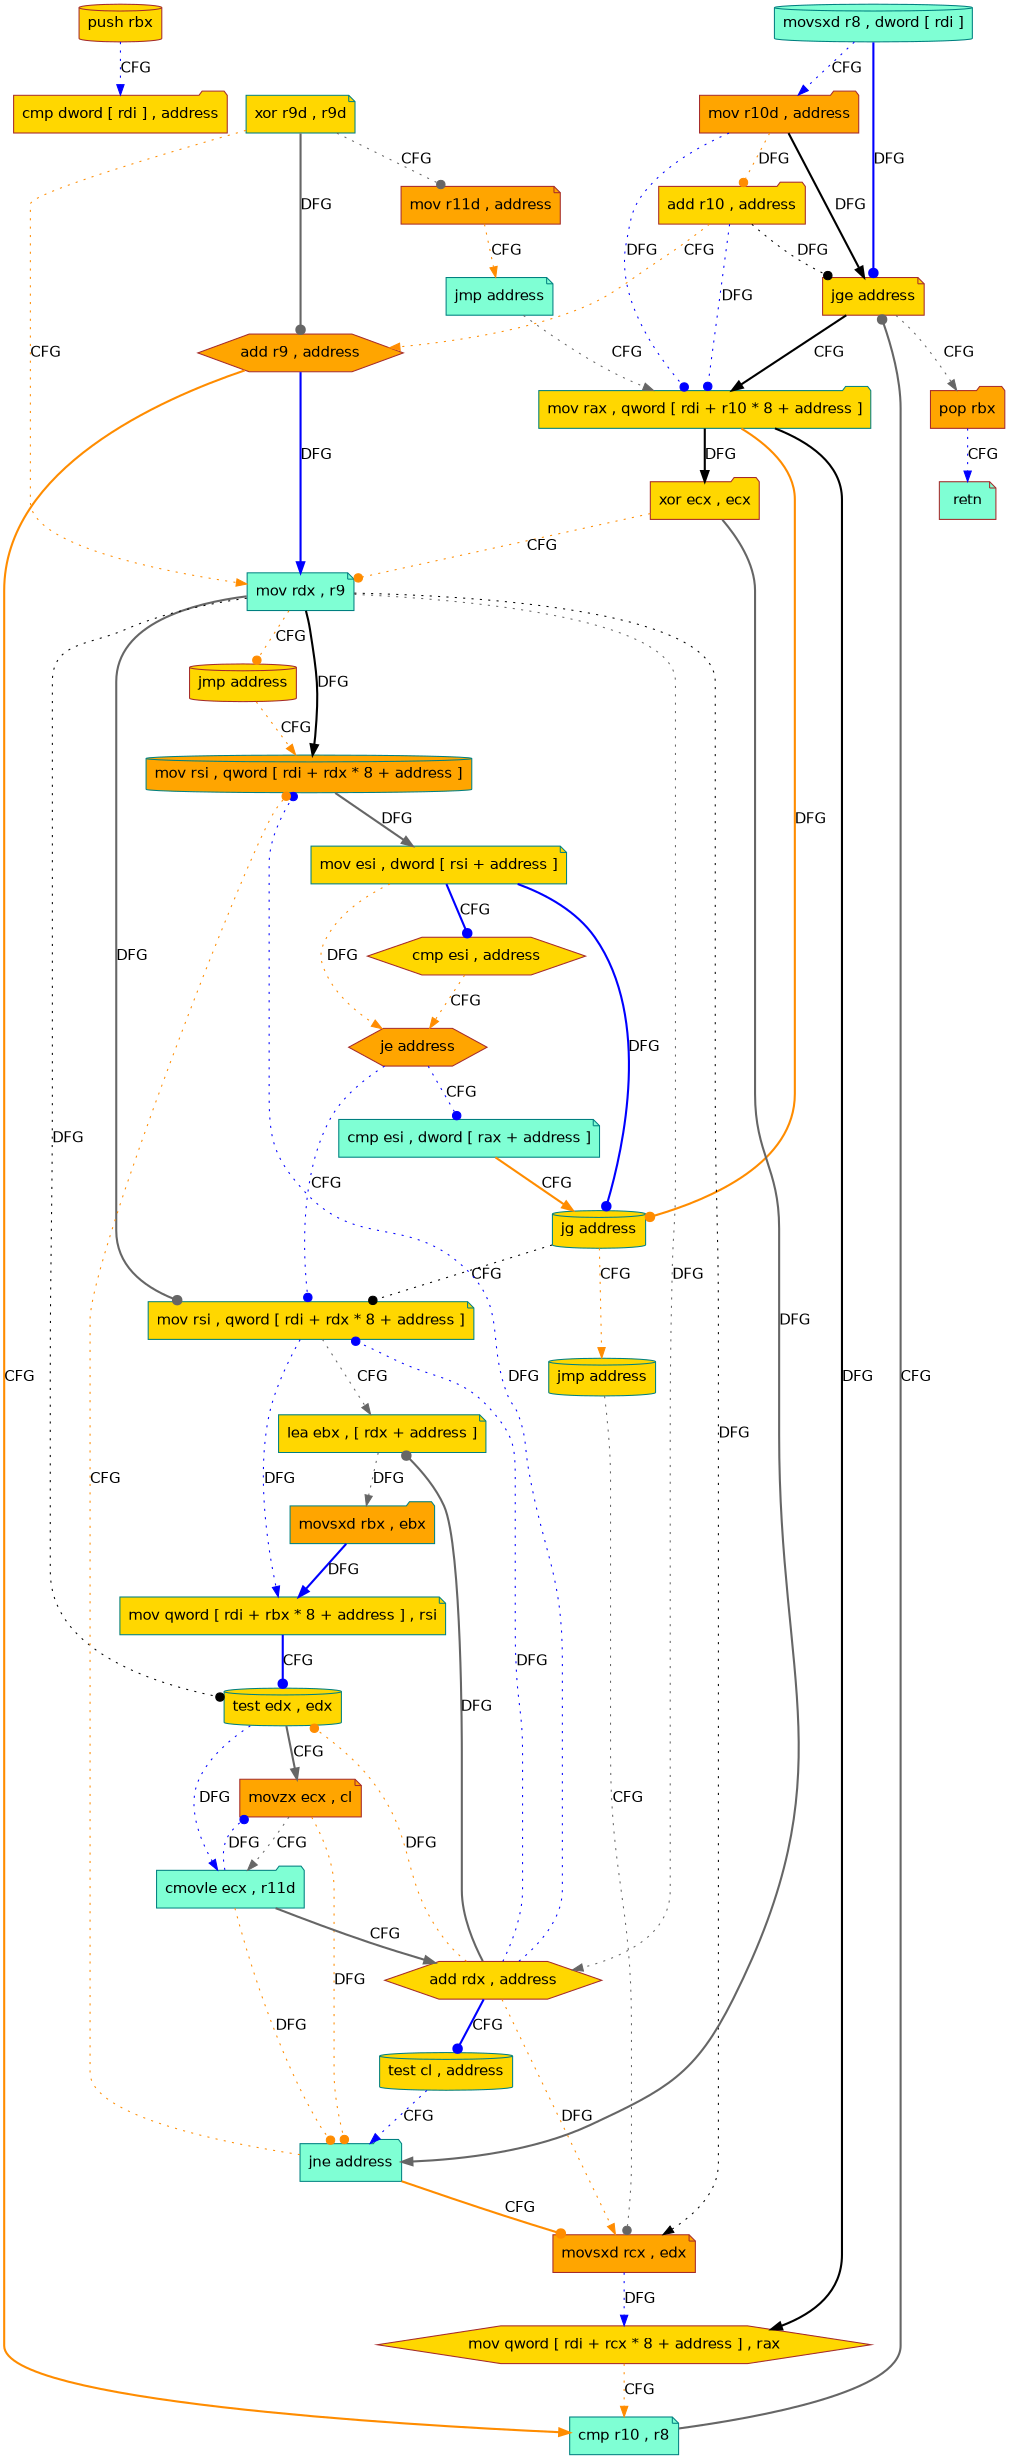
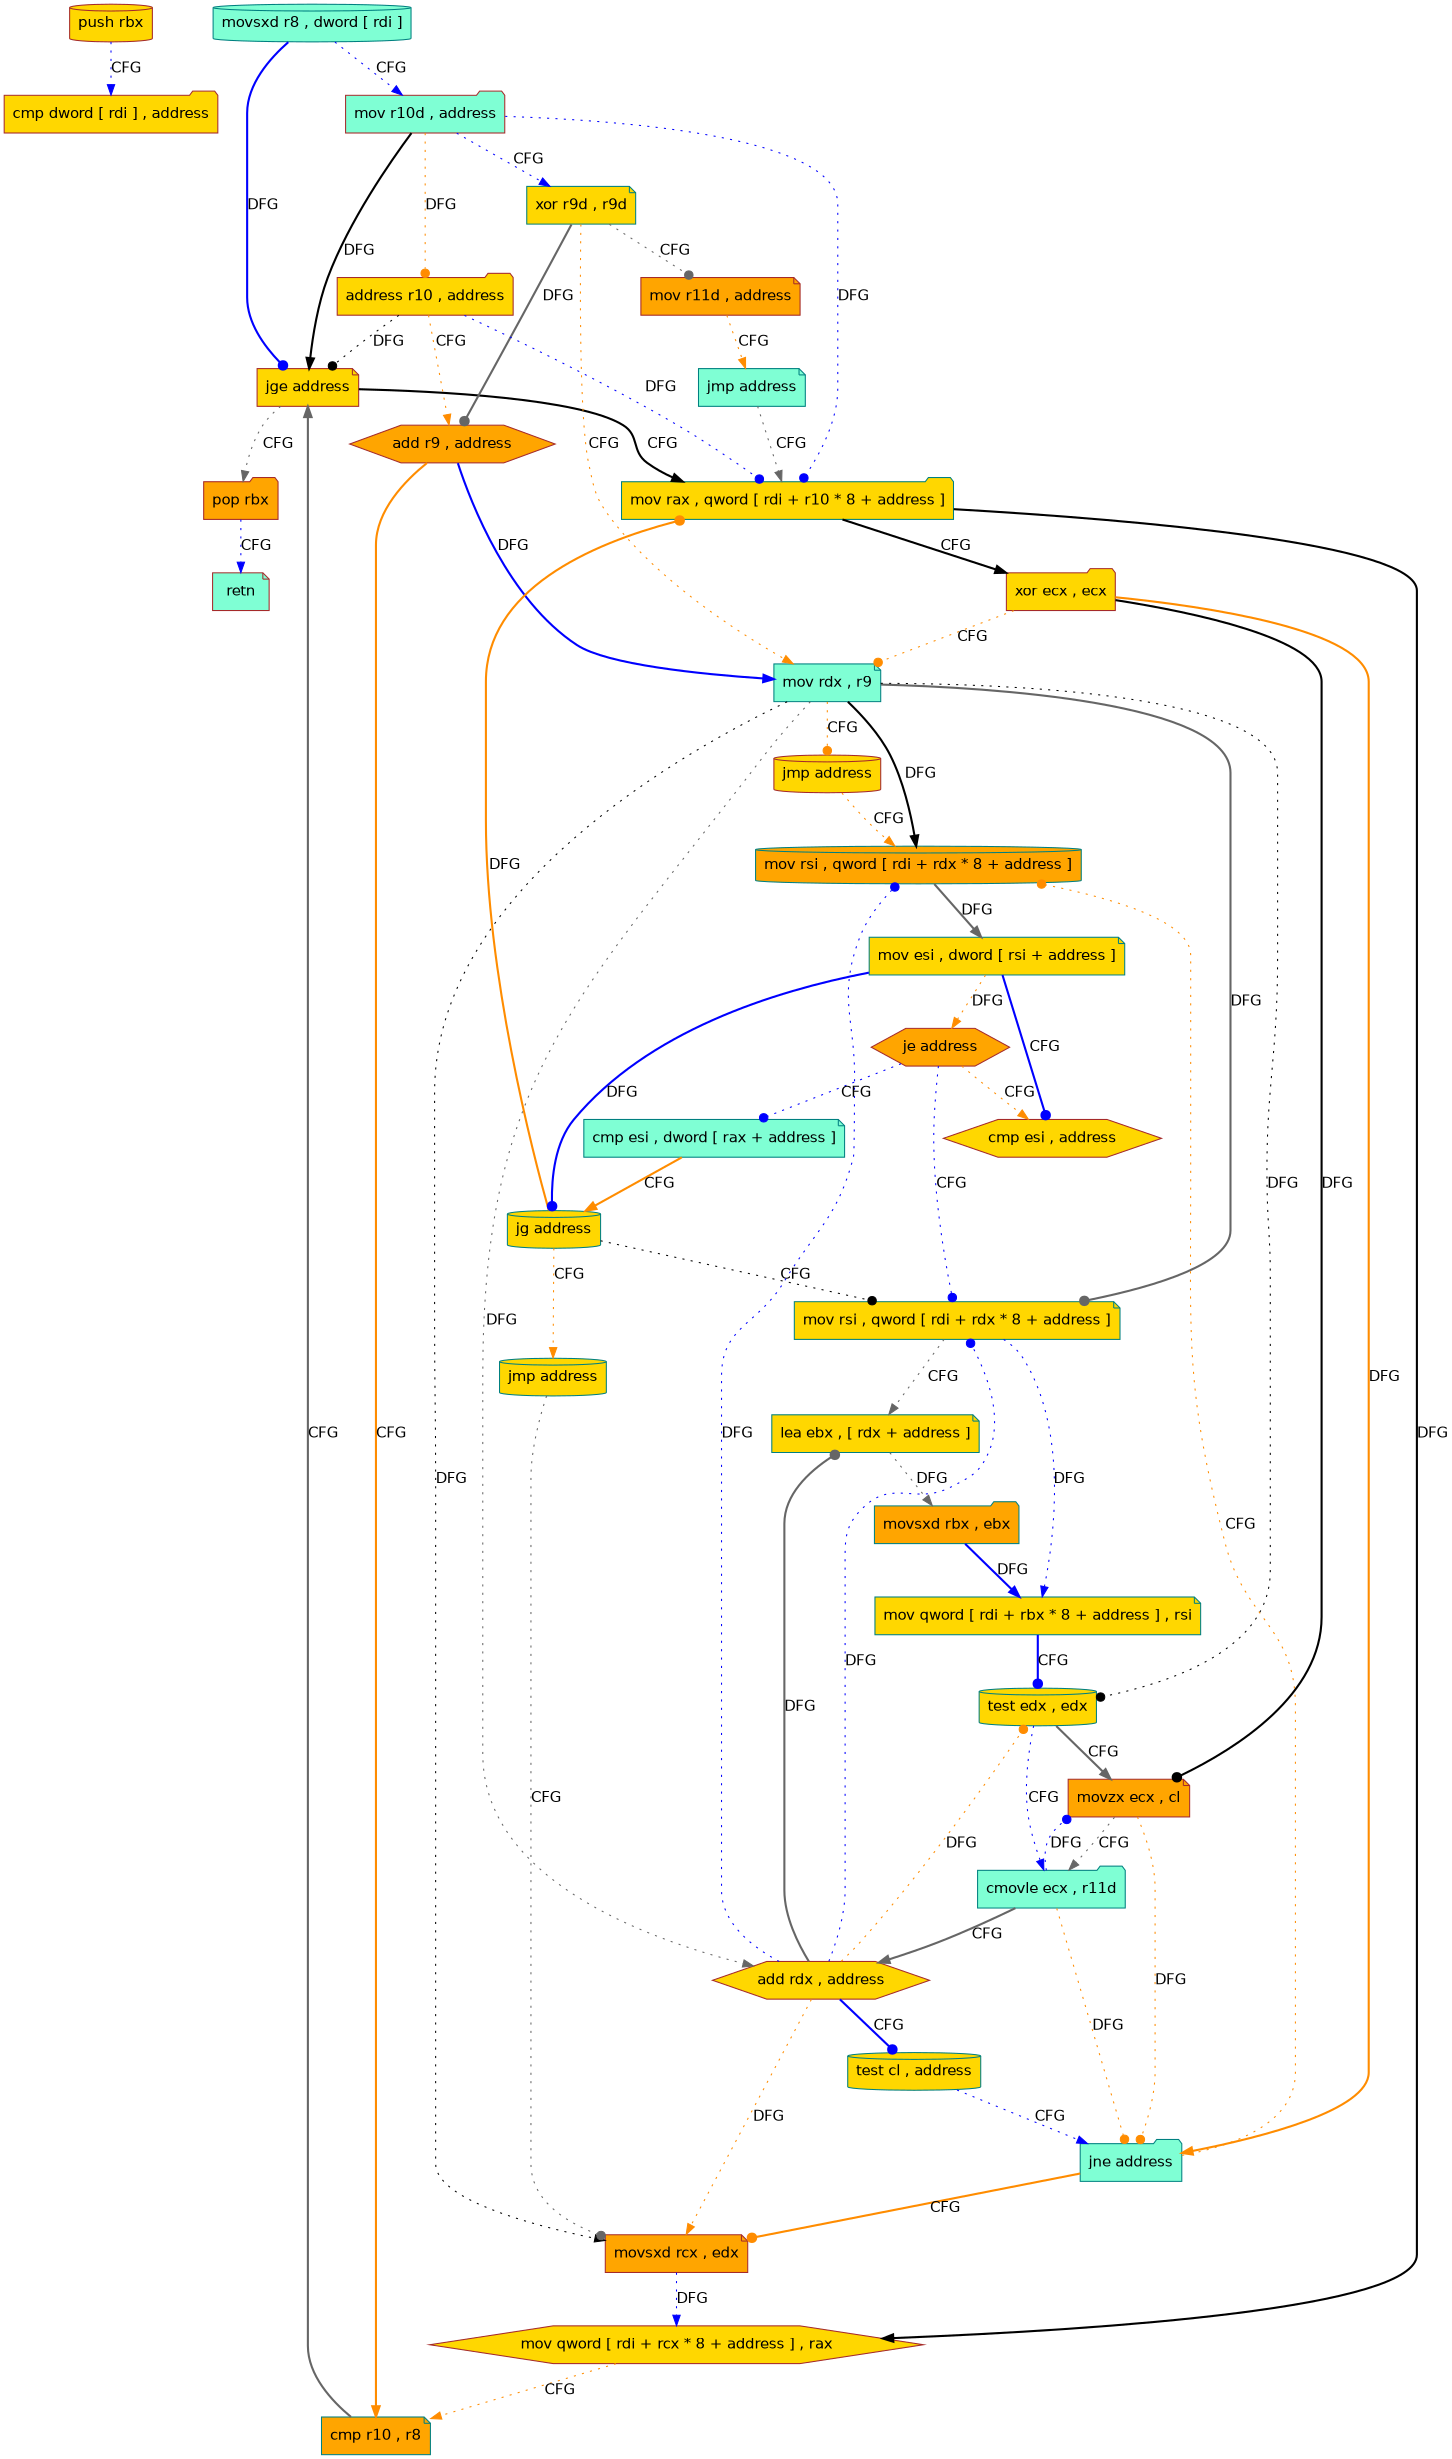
(779, 114) -> (425, 114)
none -> (499, 157)
(732, 205) -> (425, 296)
(720, 455) -> (956, 546)
(795, 850) -> (486, 816)
(450, 997) -> (991, 1090)
none -> (1322, 1146)
(780, 1449) -> (1369, 1338)
(901, 1457) -> (308, 1424)
(215, 1798) -> (1044, 1798)
(624, 2436) -> (376, 2436)
